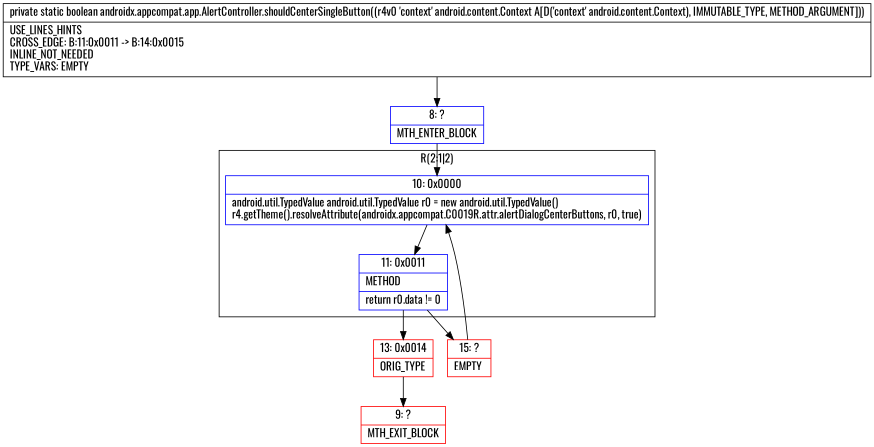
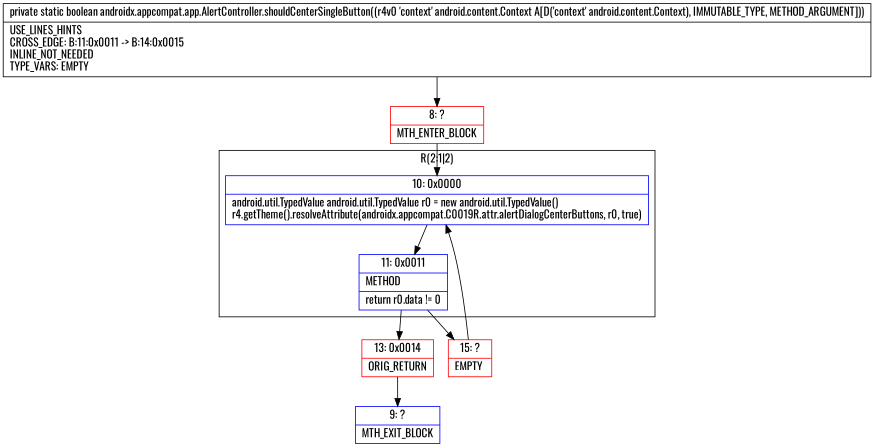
(437, 125) -> (437, 125)
(403, 367) -> (398, 367)
(403, 425) -> (398, 425)
